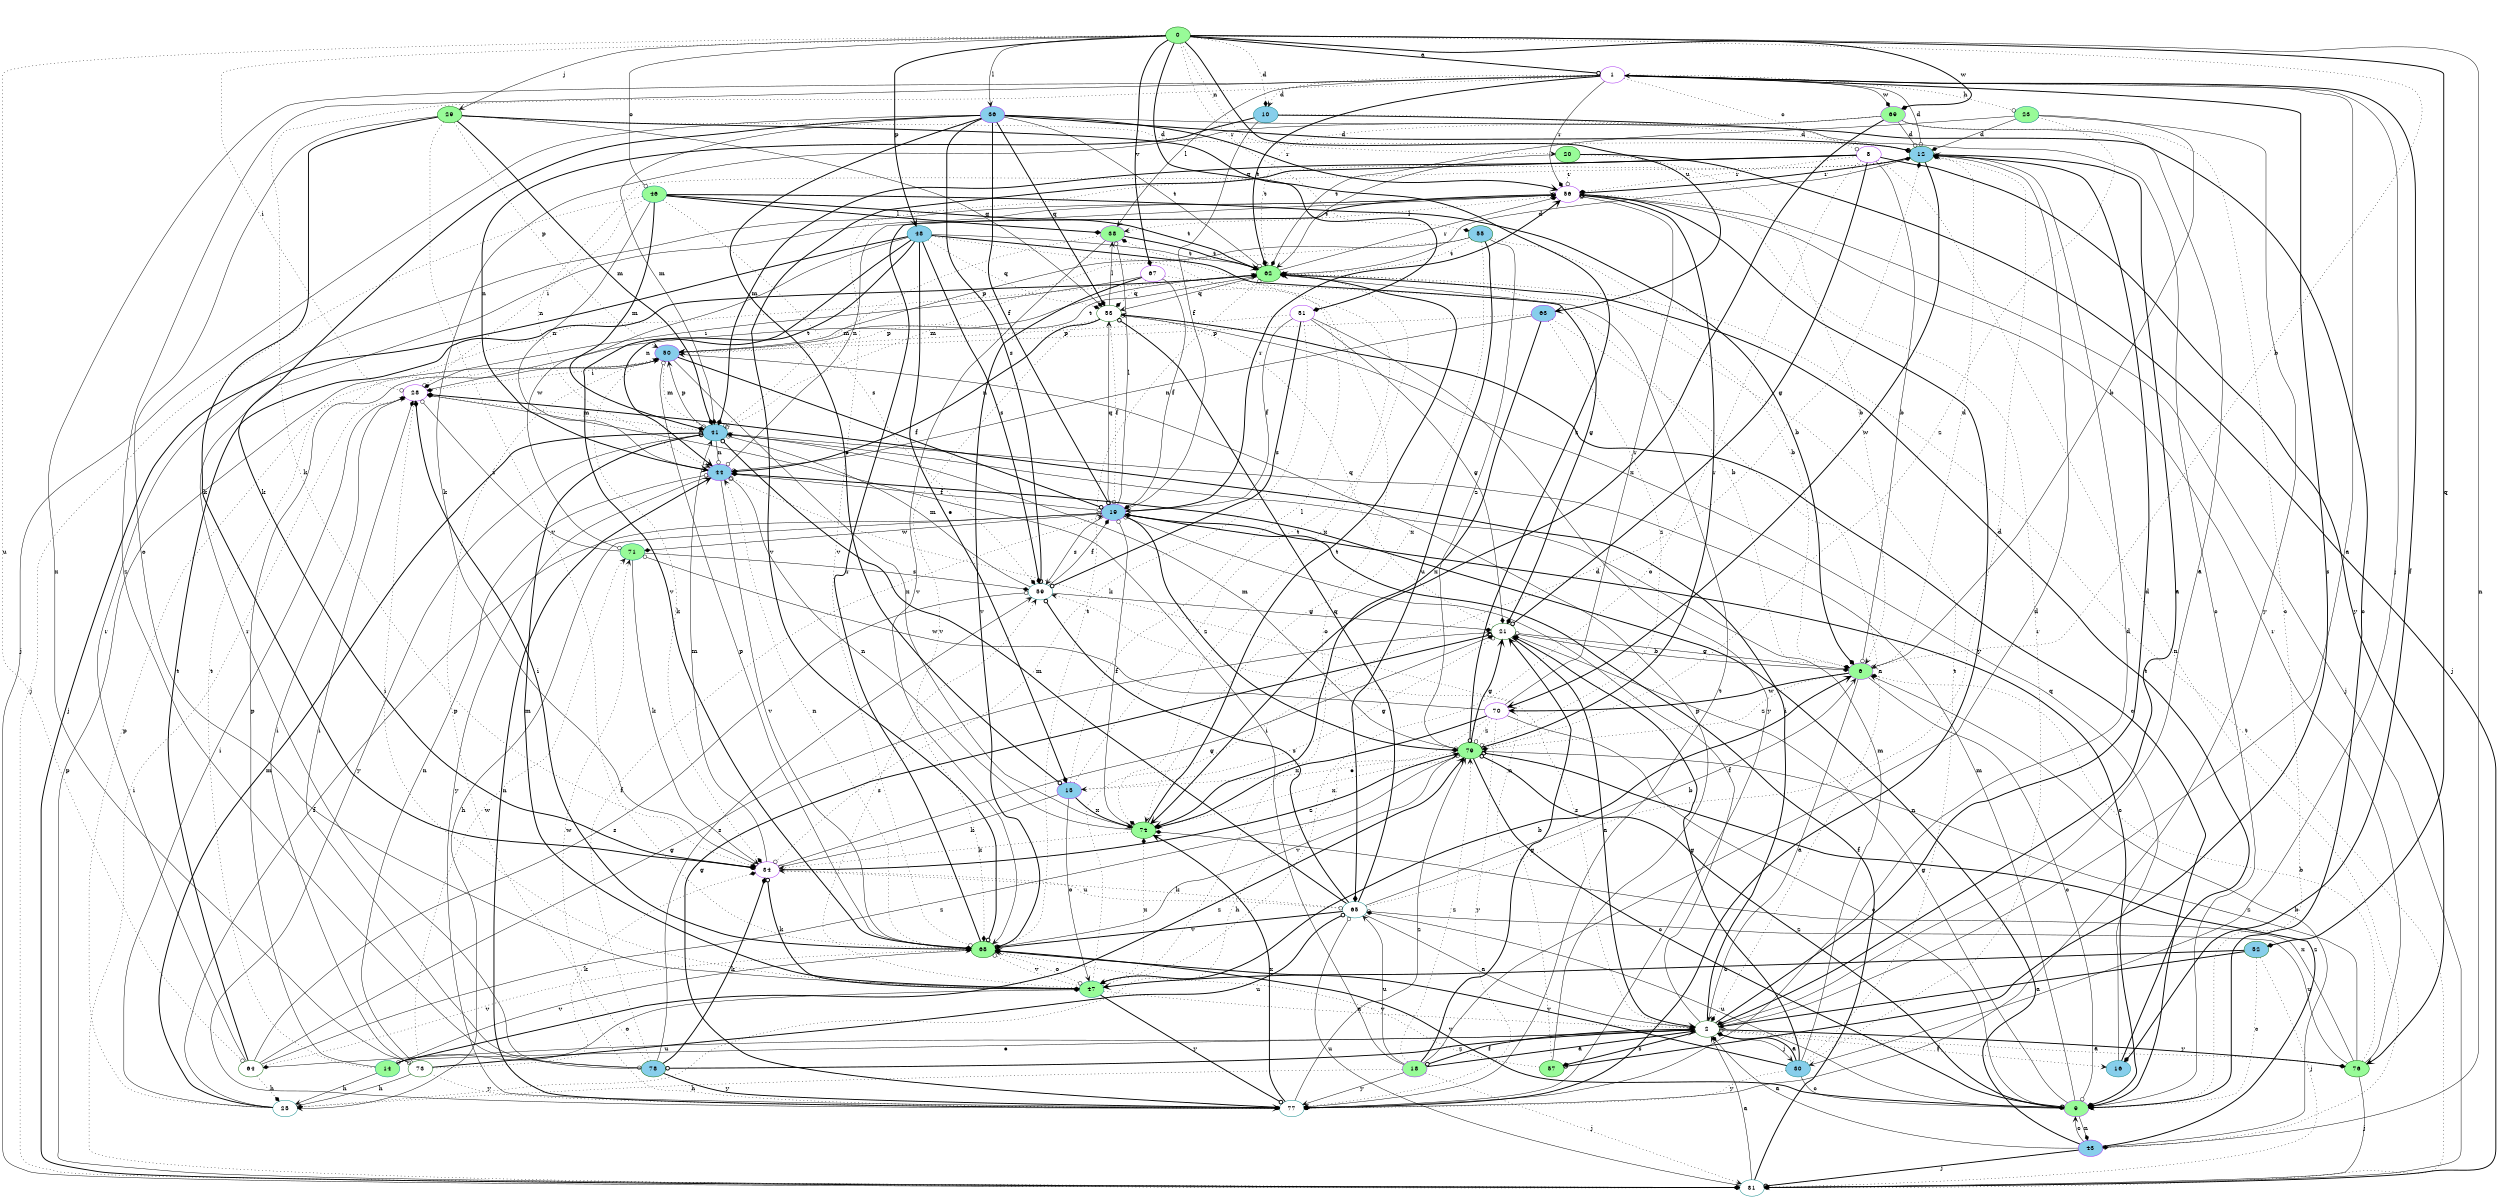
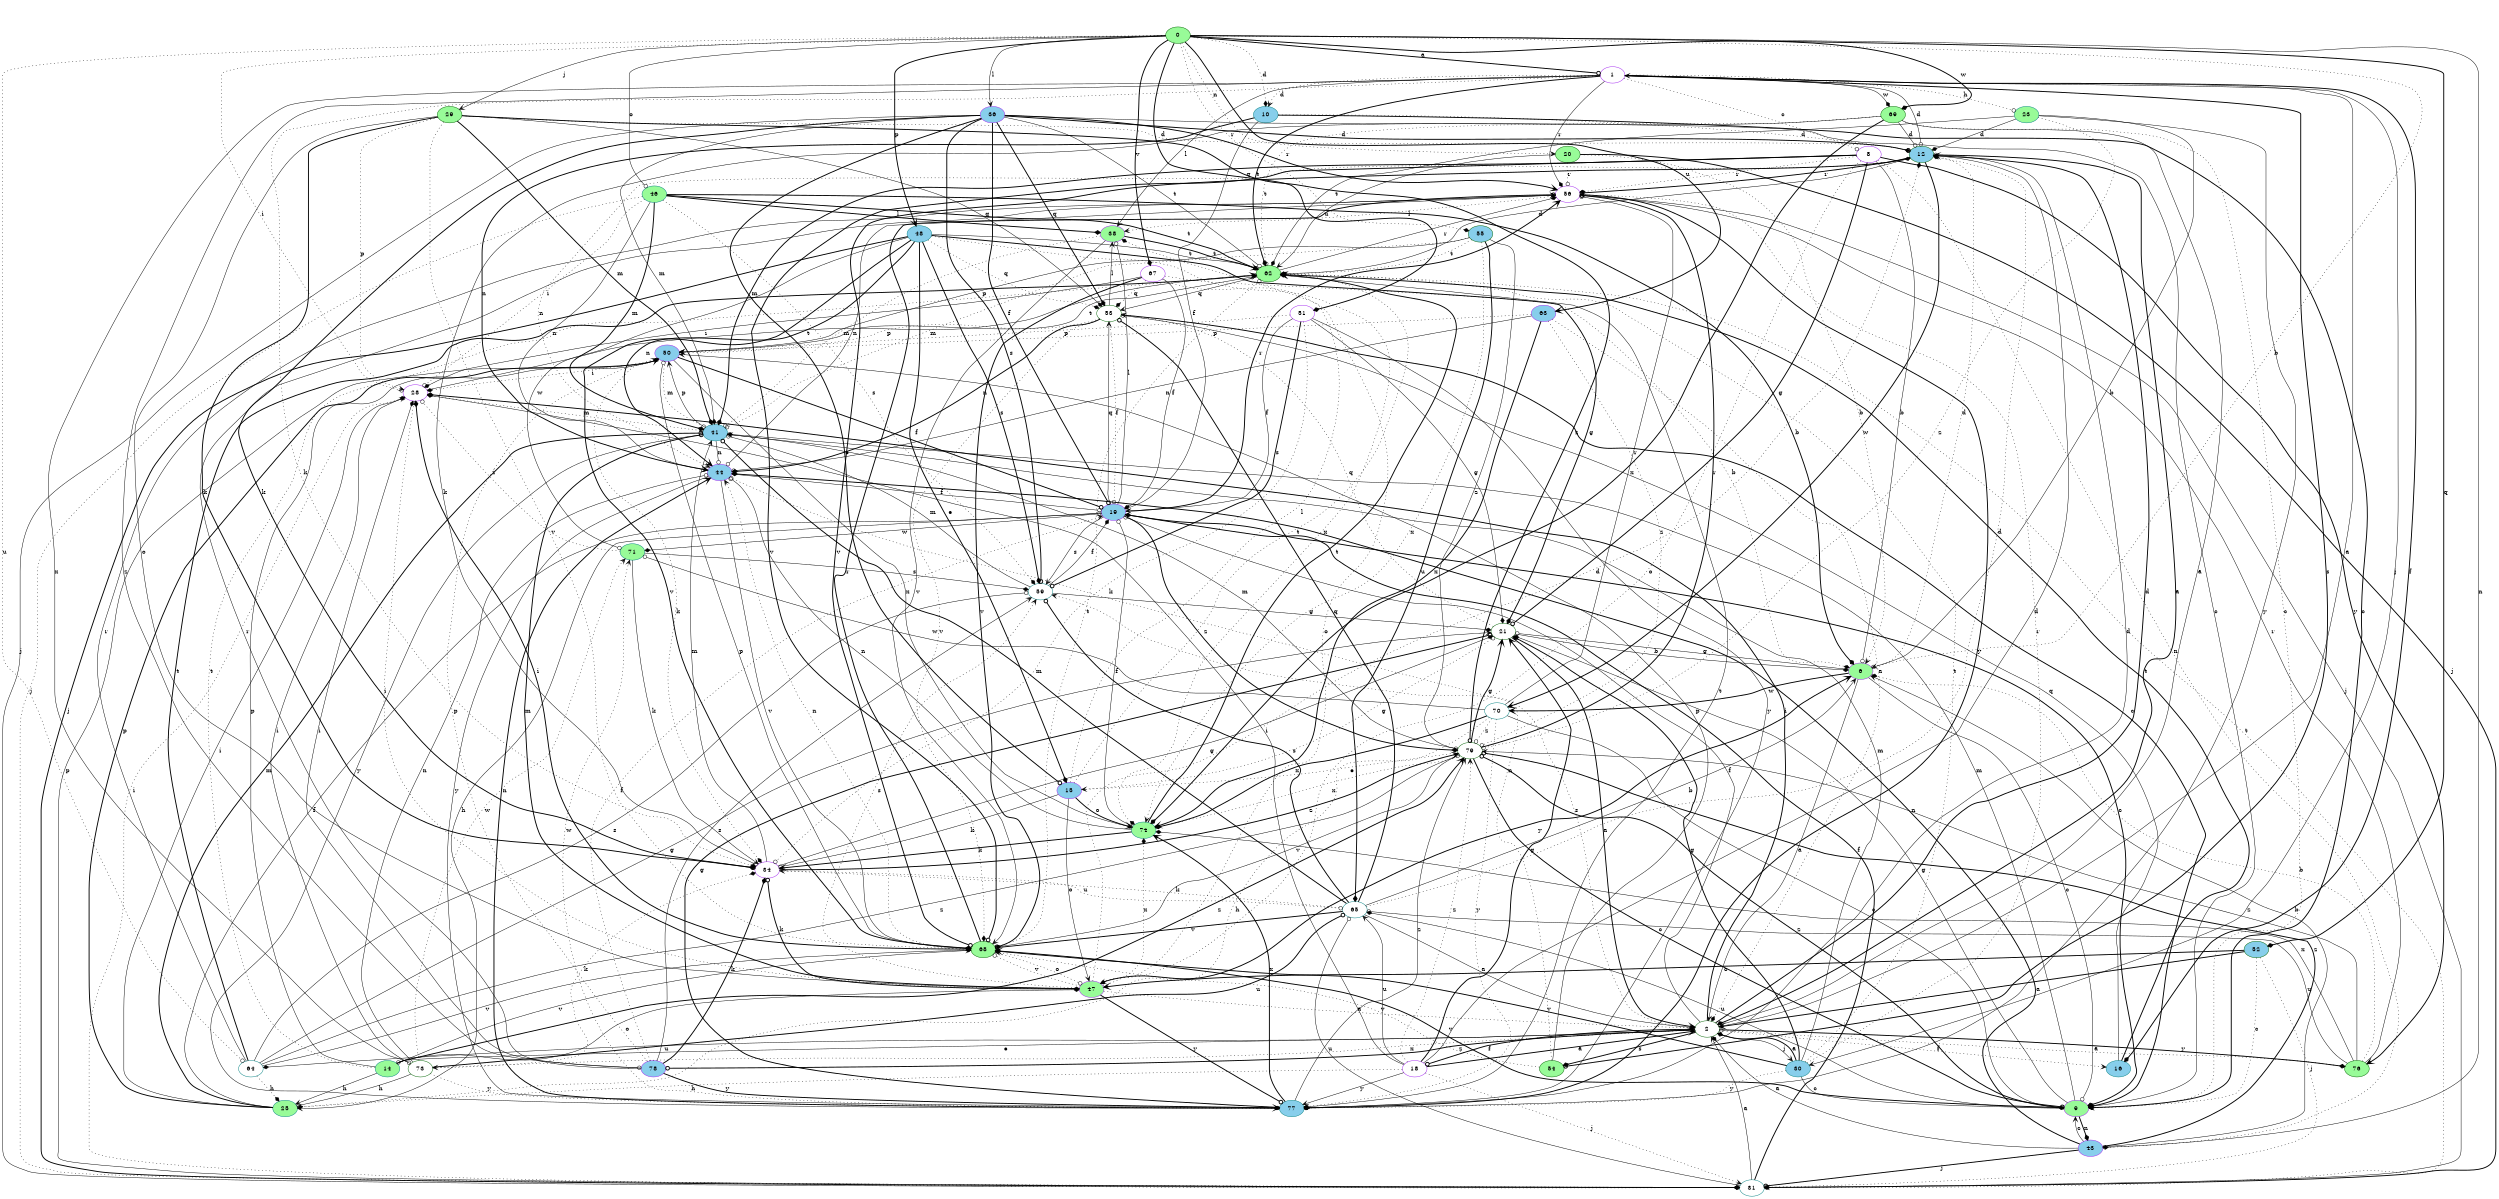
(1893, 115) -> (1893, 115)
(1006, 205) -> (1006, 205)
(1327, 214) -> (1327, 214)
(544, 244) -> (361, 237)
(420, 366) -> (420, 366)
(1766, 410) -> none
(510, 497) -> (510, 497)
(1541, 528) -> (1541, 528)
(145, 662) -> (145, 662)
(1497, 711) -> (1497, 711)
(1674, 729) -> none
(1470, 751) -> (1470, 751)
(1098, 810) -> (1098, 810)
(1144, 830) -> (1144, 830)
(1540, 830) -> (1540, 830)
(958, 850) -> (958, 850)
(609, 977) -> (609, 977)
(1092, 989) -> (1092, 989)
none -> (1066, 1059)
(251, 1069) -> (251, 1069)
(653, 1069) -> (653, 1069)
(1415, 1069) -> (1415, 1069)
(1552, 1069) -> (1552, 1069)
(285, 1109) -> (285, 1109)
(1292, 1109) -> (1292, 1109)
(2082, 1126) -> (2082, 1126)
(2108, 1182) -> none
